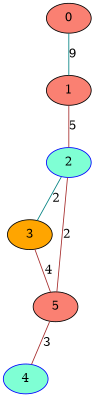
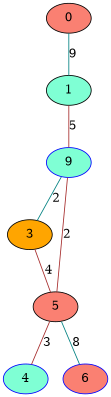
(69, 90) -> (69, 90)
(69, 163) -> (69, 163)
none -> (85, 379)
